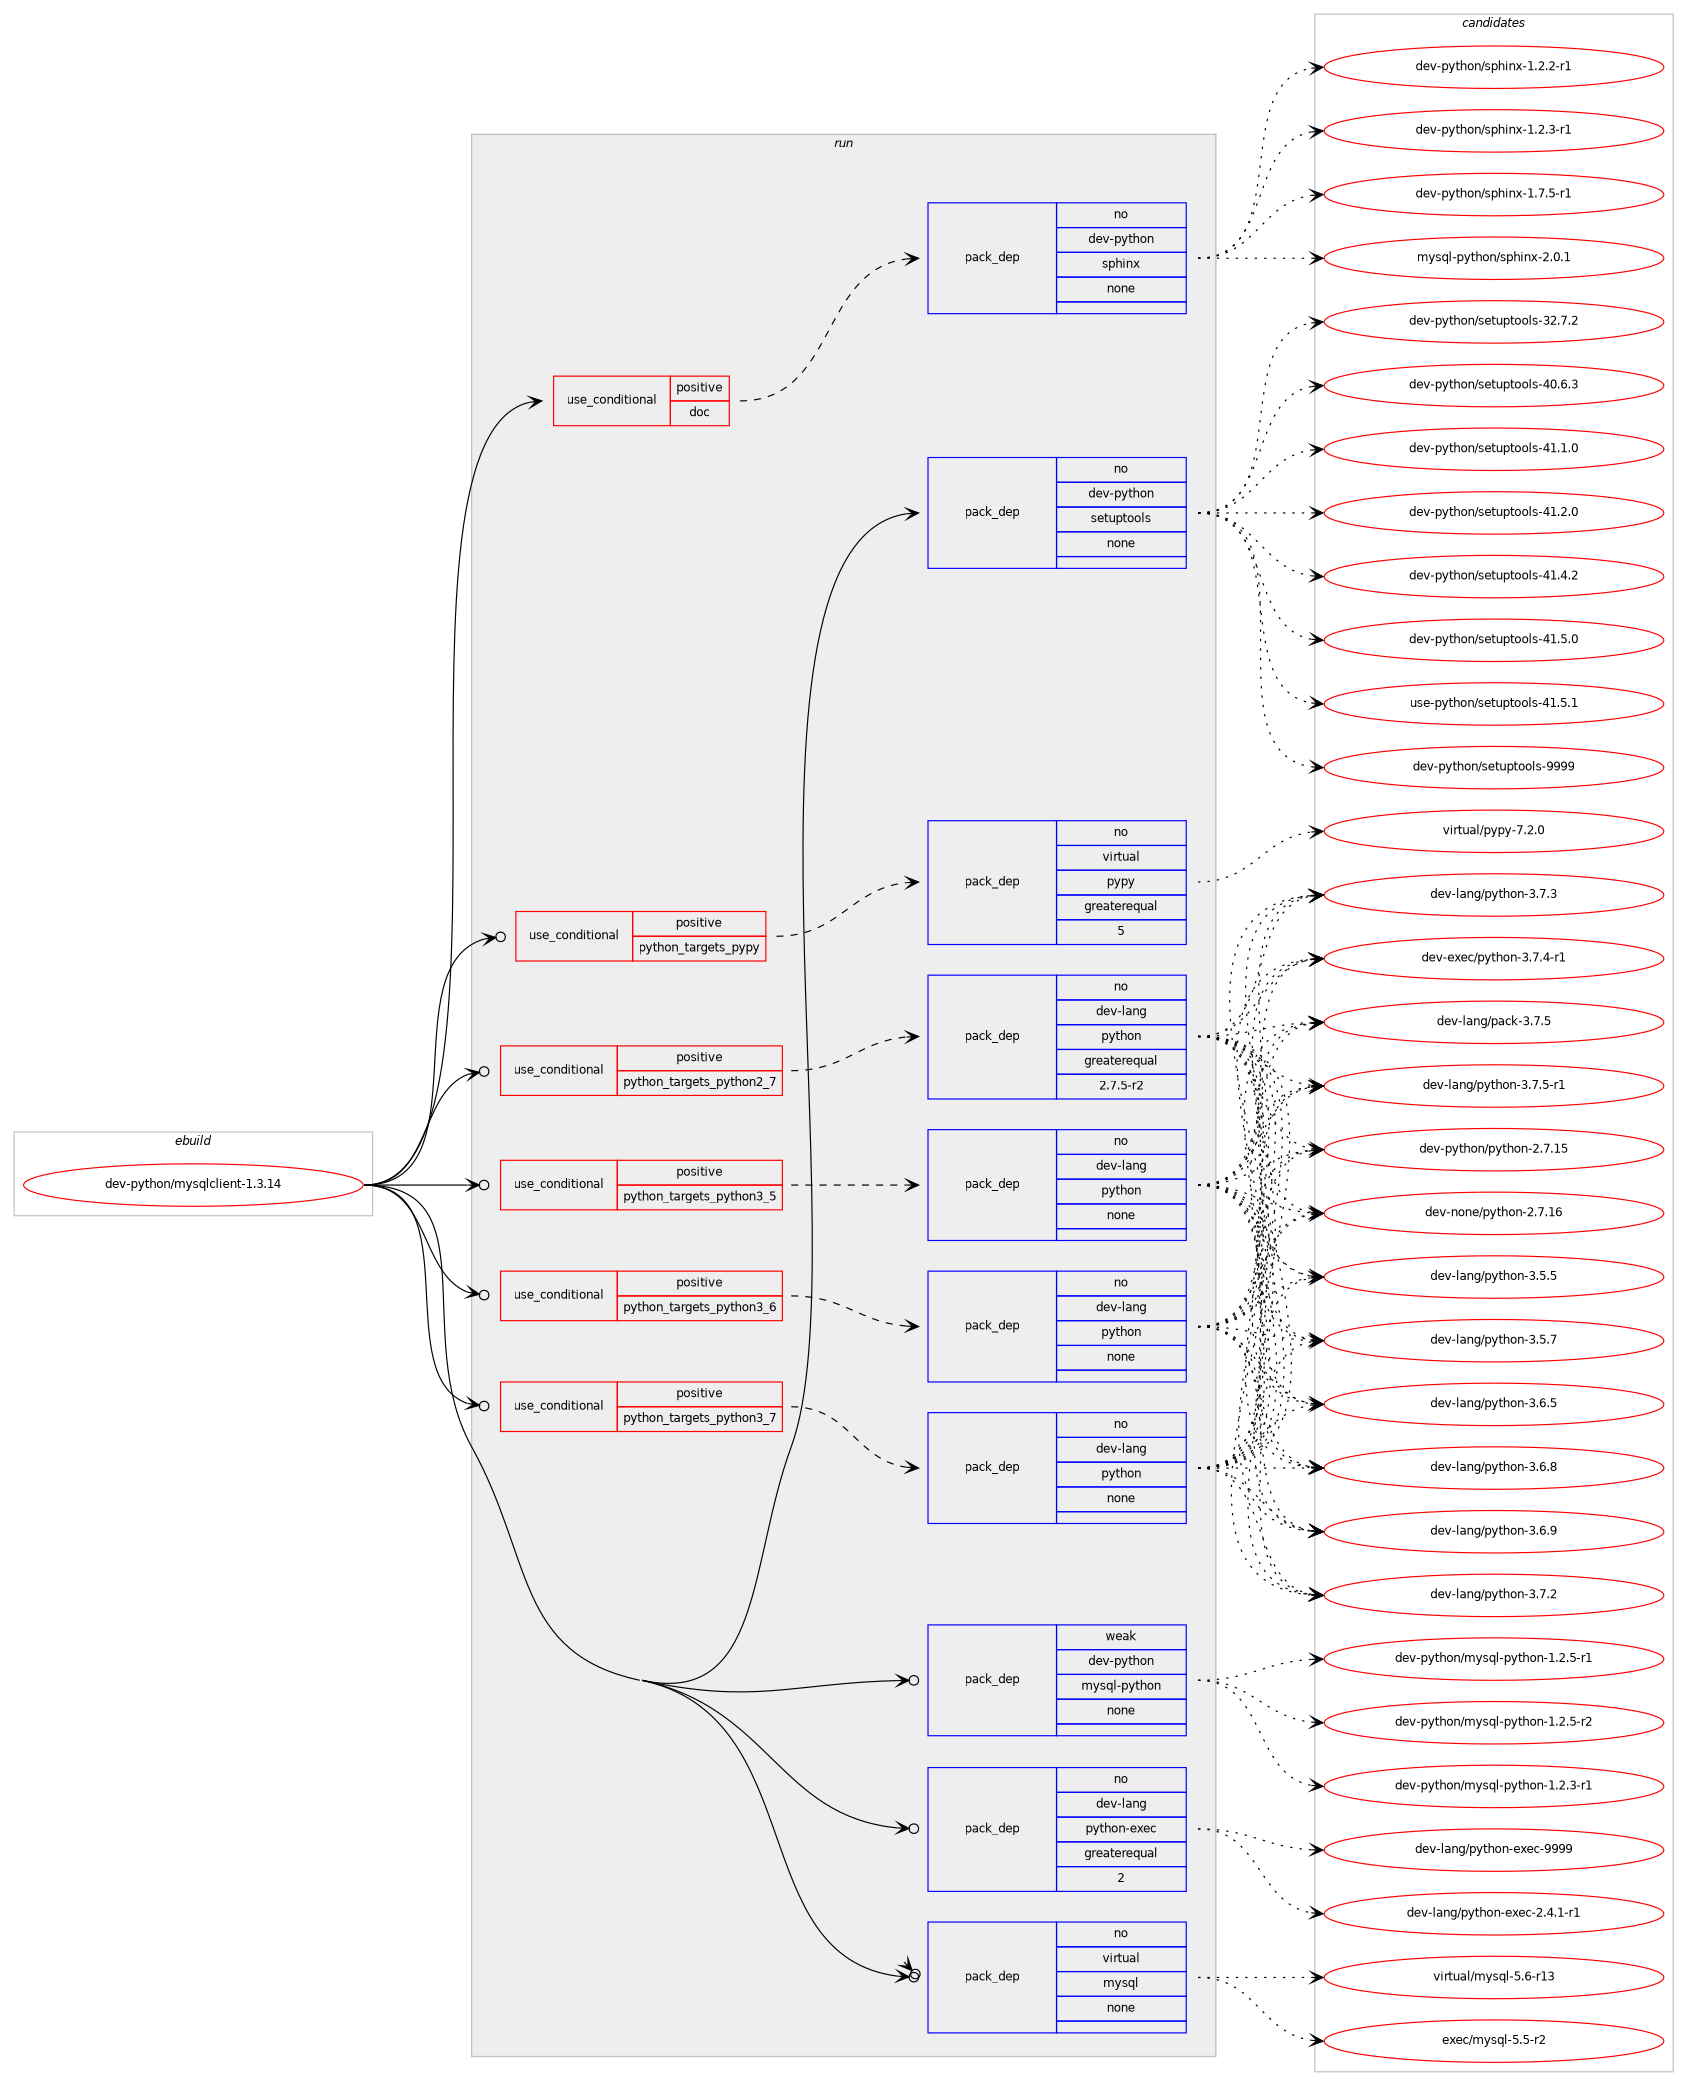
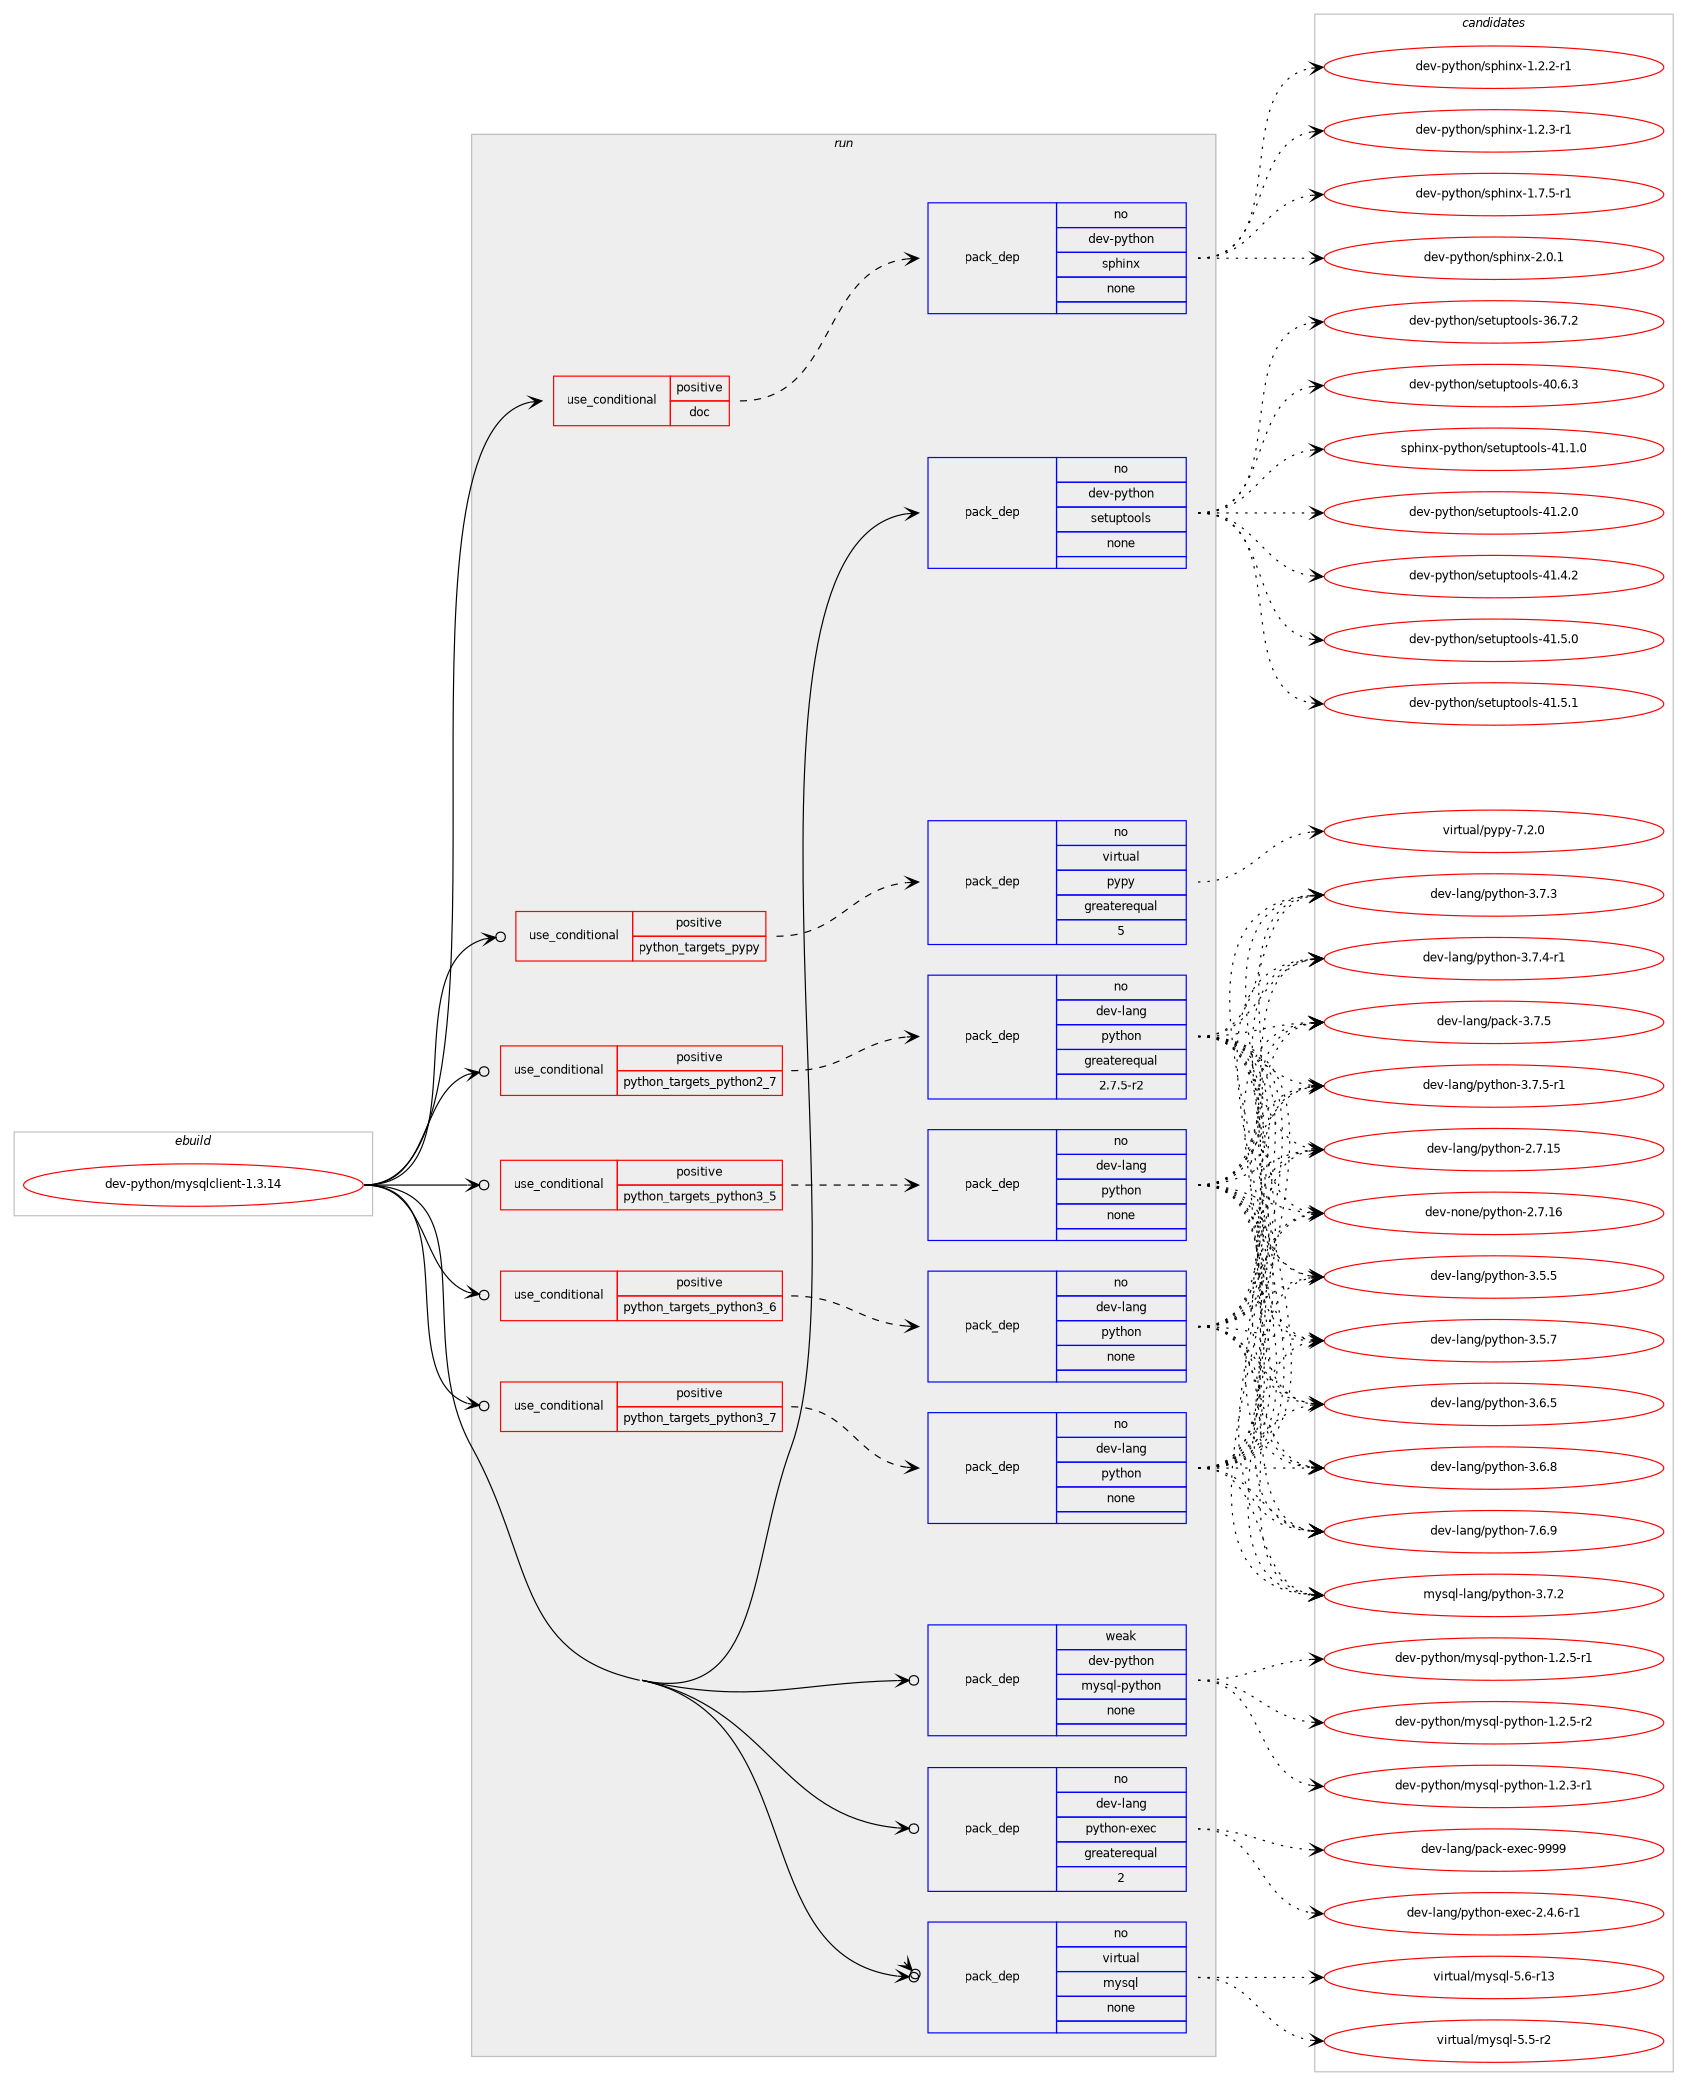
(1494, 258) -> (1494, 258)
(1494, 322) -> (1494, 322)
(1494, 449) -> (1494, 449)
(1494, 704) -> (1494, 704)
(1494, 768) -> none
(1494, 959) -> (1494, 959)
(1494, 1150) -> (1494, 1150)
(1494, 1532) -> (1494, 1532)
(1494, 1595) -> (1494, 1595)
(1494, 1850) -> (1494, 1850)
(1494, 1914) -> (1494, 1914)
(1494, 2041) -> (1494, 2041)
